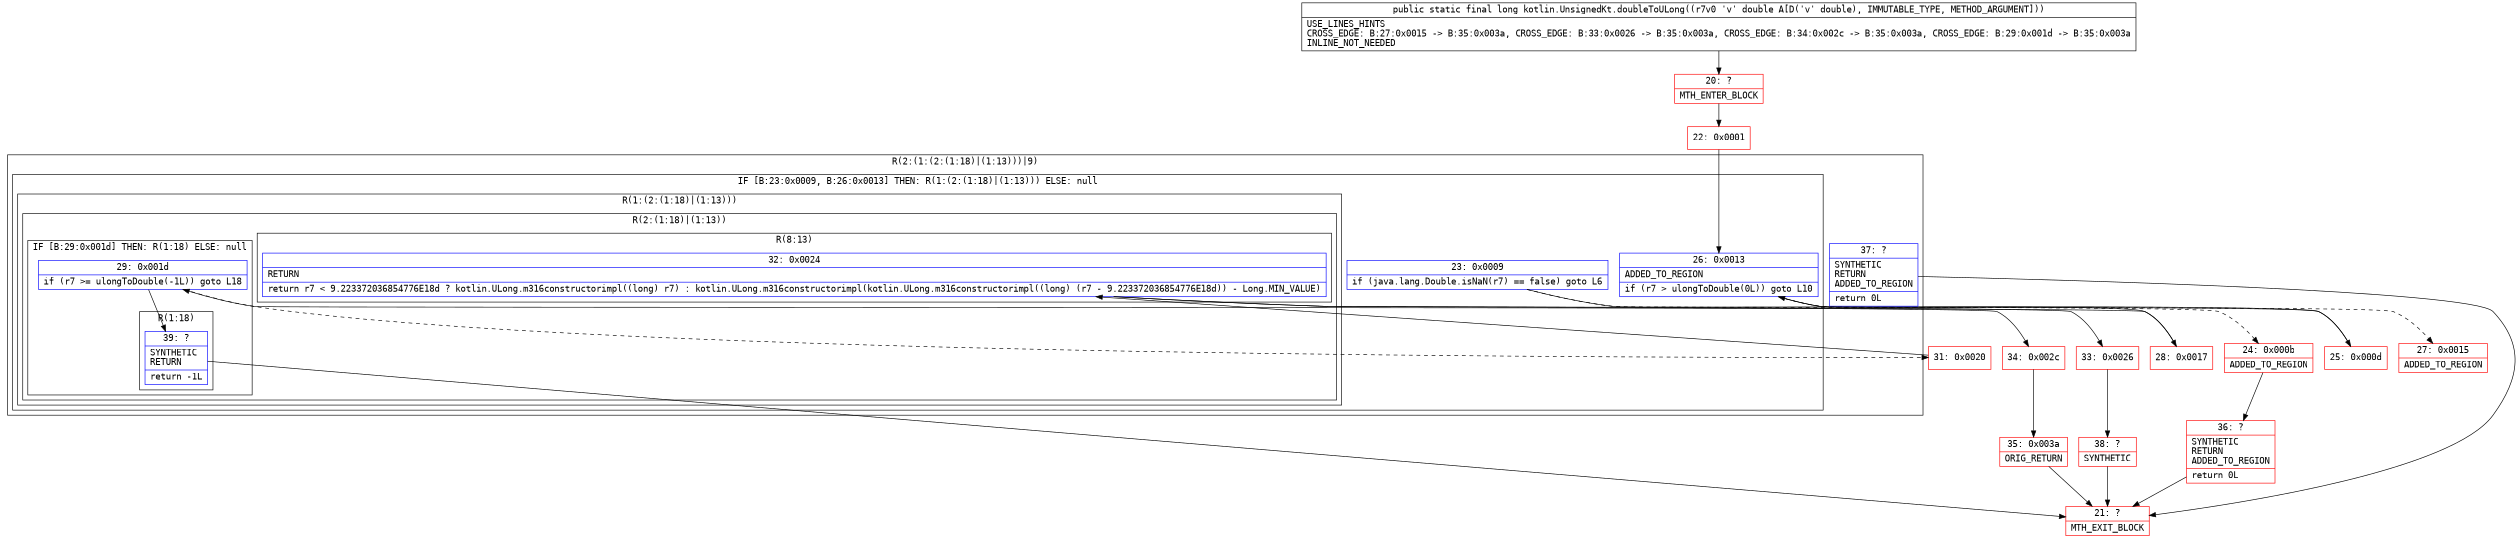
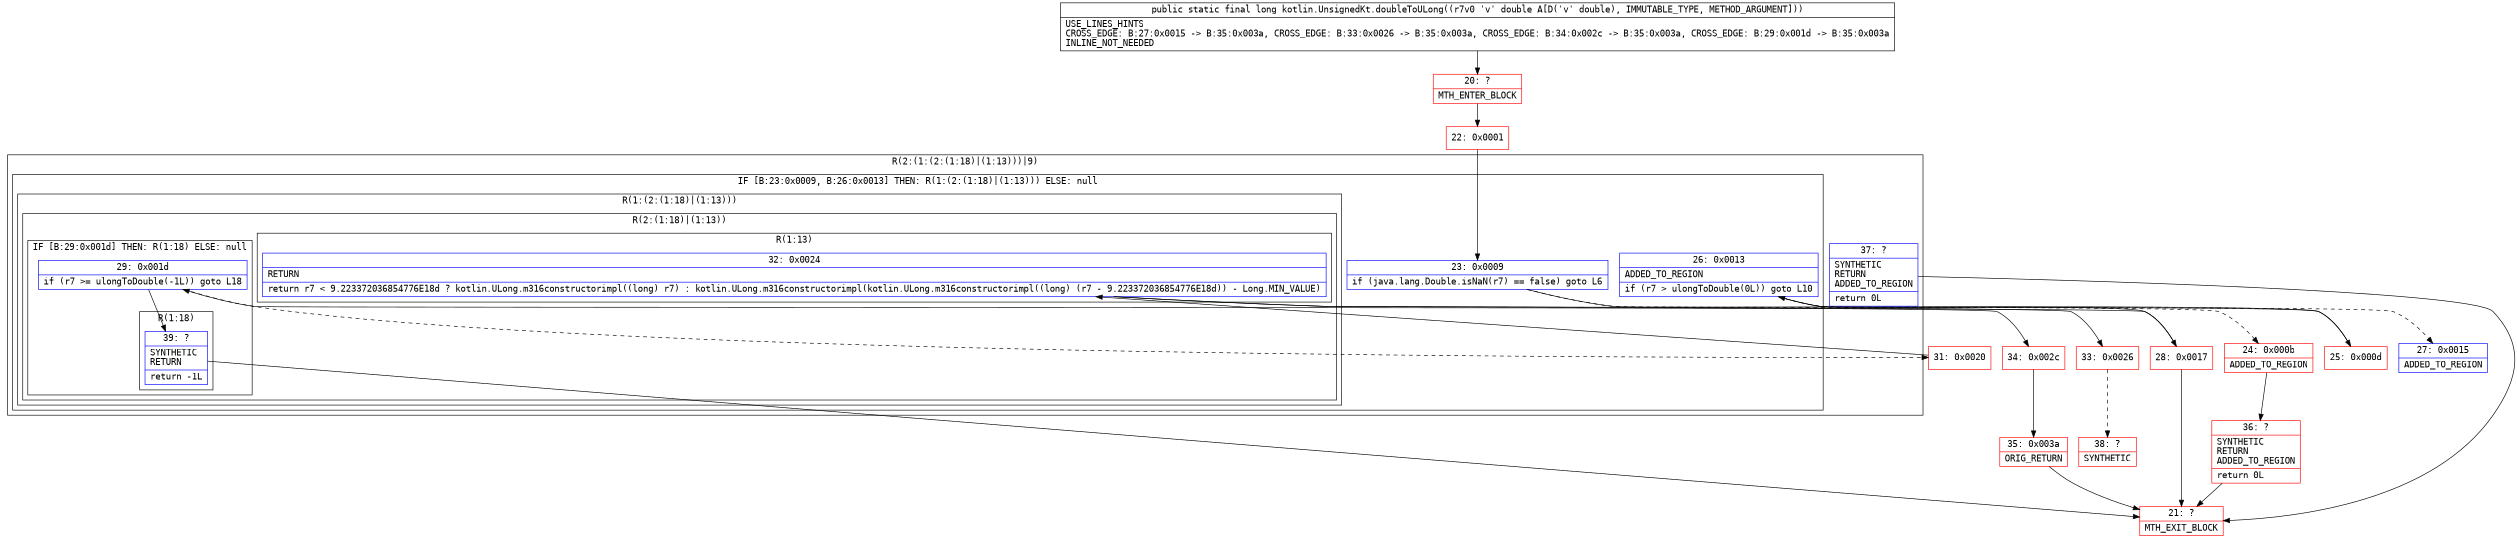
(1719, 198) -> (1477, 202)
(794, 240) -> (794, 240)
(2443, 358) -> (2443, 358)
(2108, 400) -> (2108, 400)
(2108, 483) -> (2181, 435)
